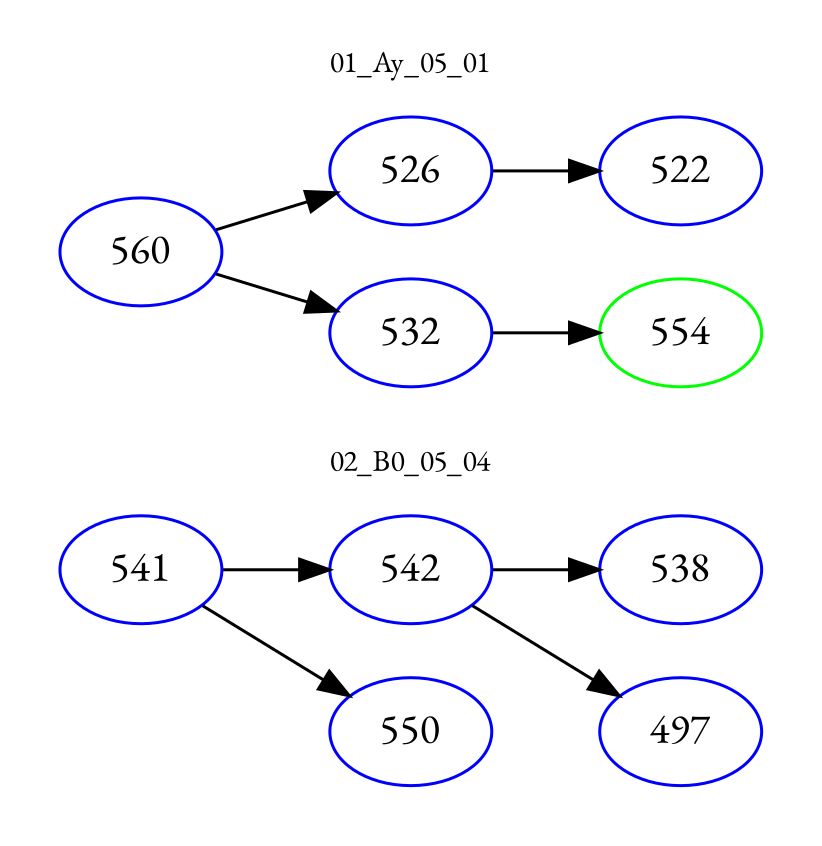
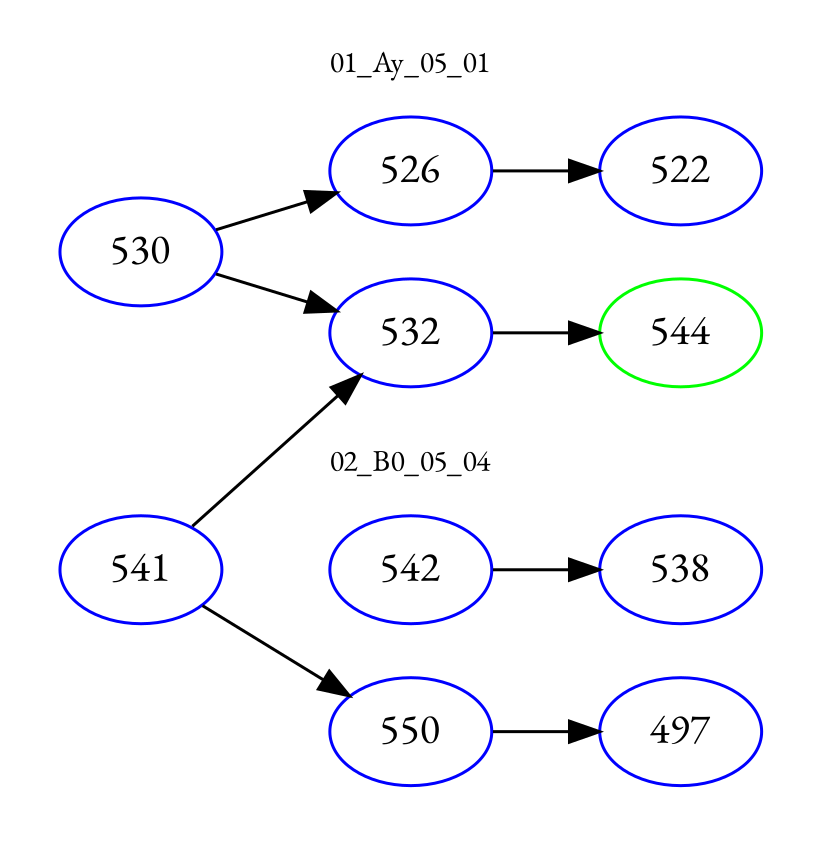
(141, 252) -> (141, 252)
(681, 333) -> (681, 333)
(261, 570) -> (265, 461)
(533, 643) -> (531, 732)
